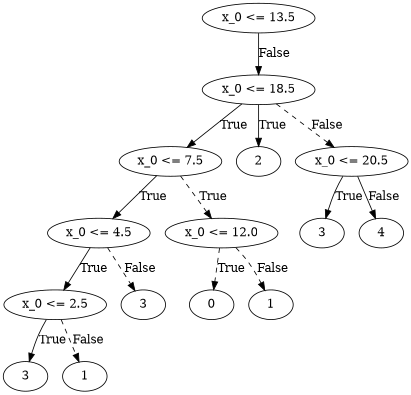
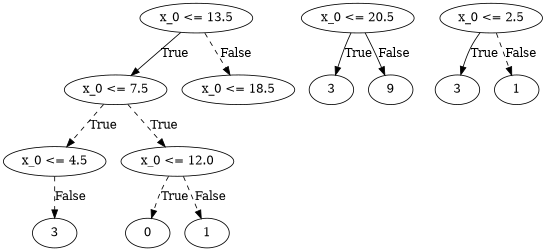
(259, 50) -> (215, 50)
(218, 123) -> (159, 51)
(302, 123) -> none
(259, 161) -> none
(138, 194) -> (88, 122)
(381, 233) -> (391, 90)
(79, 265) -> none
